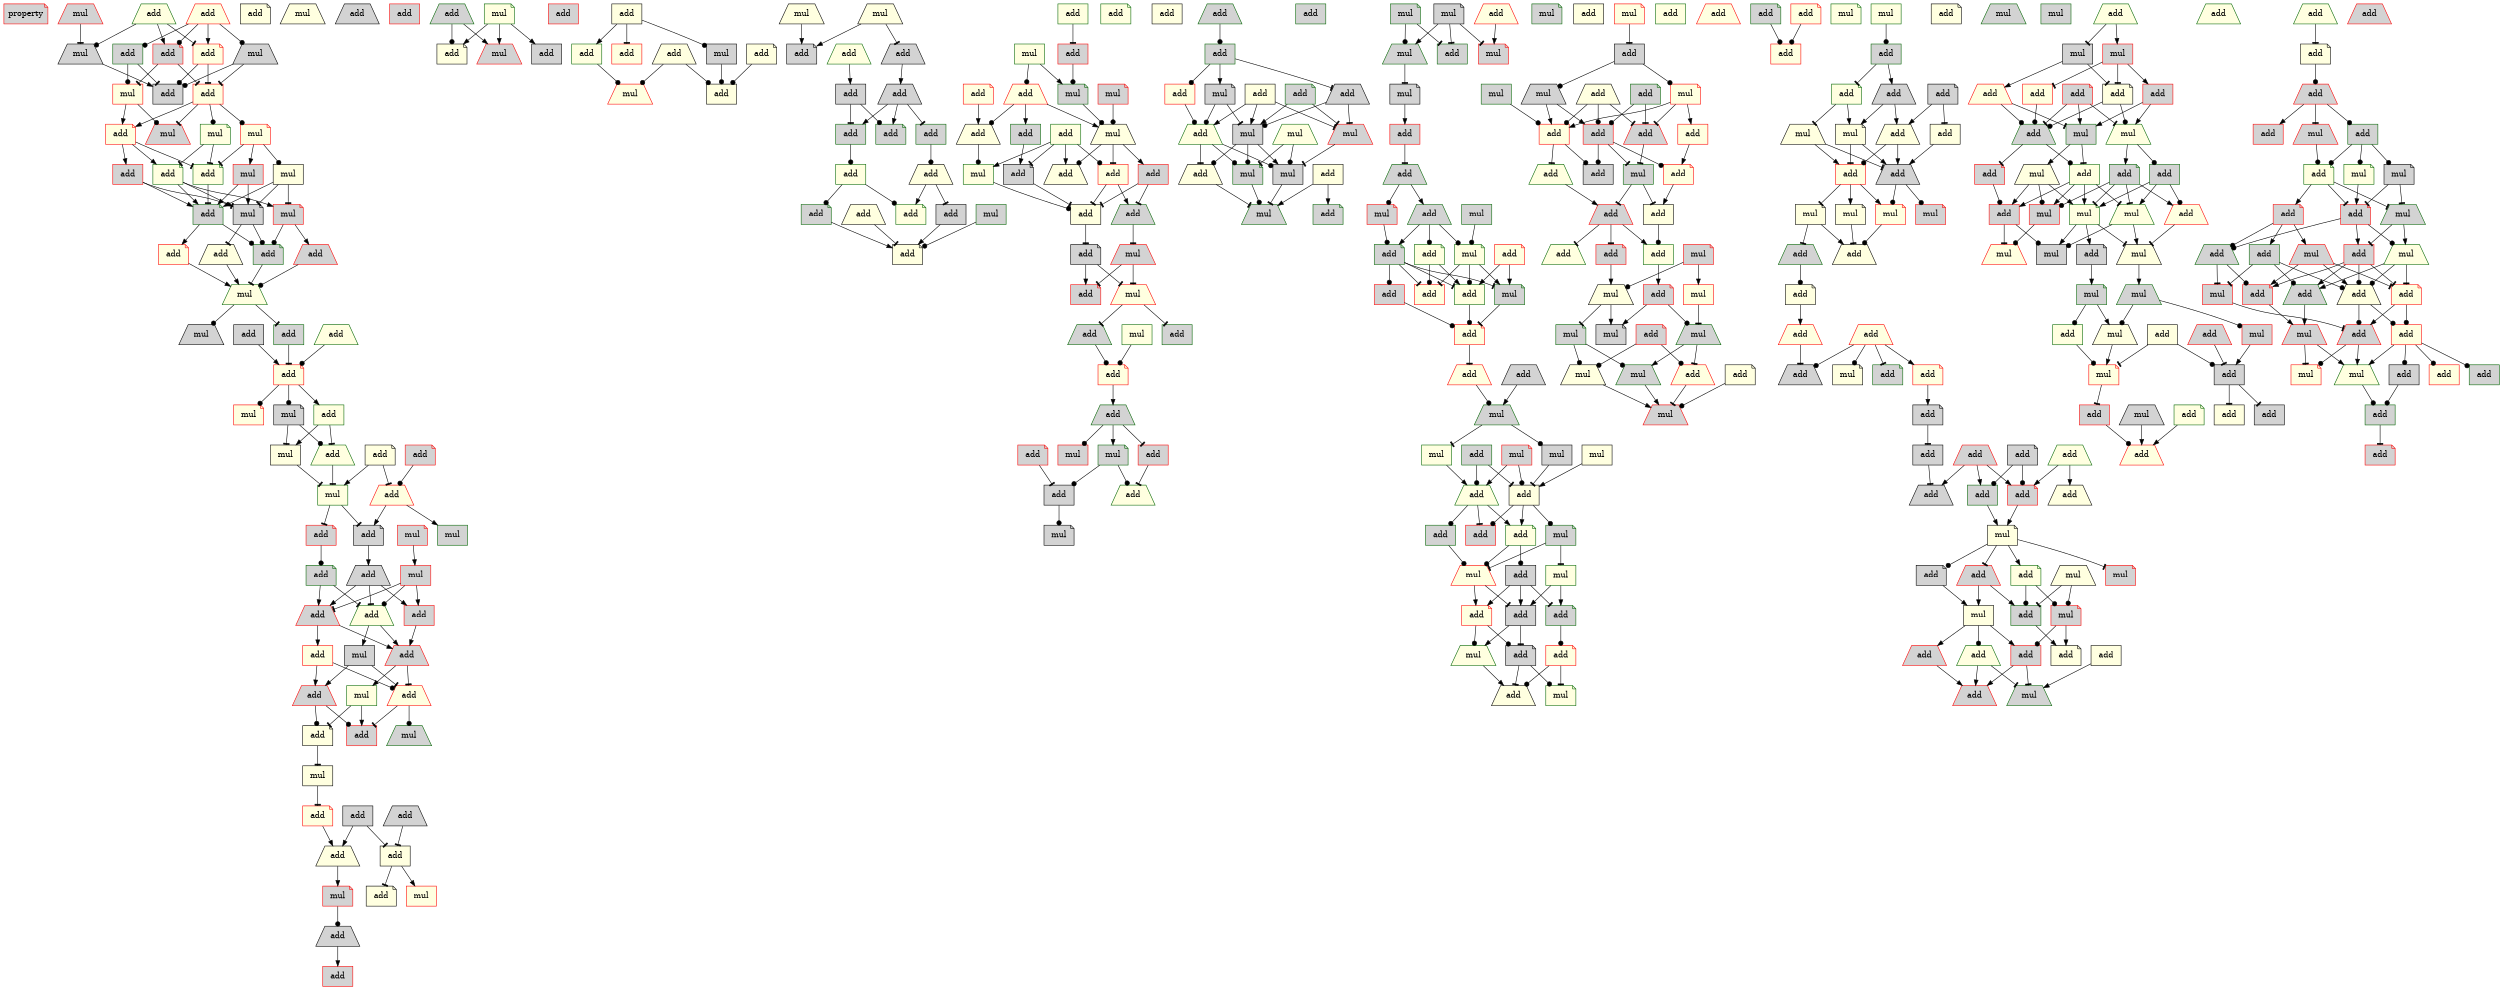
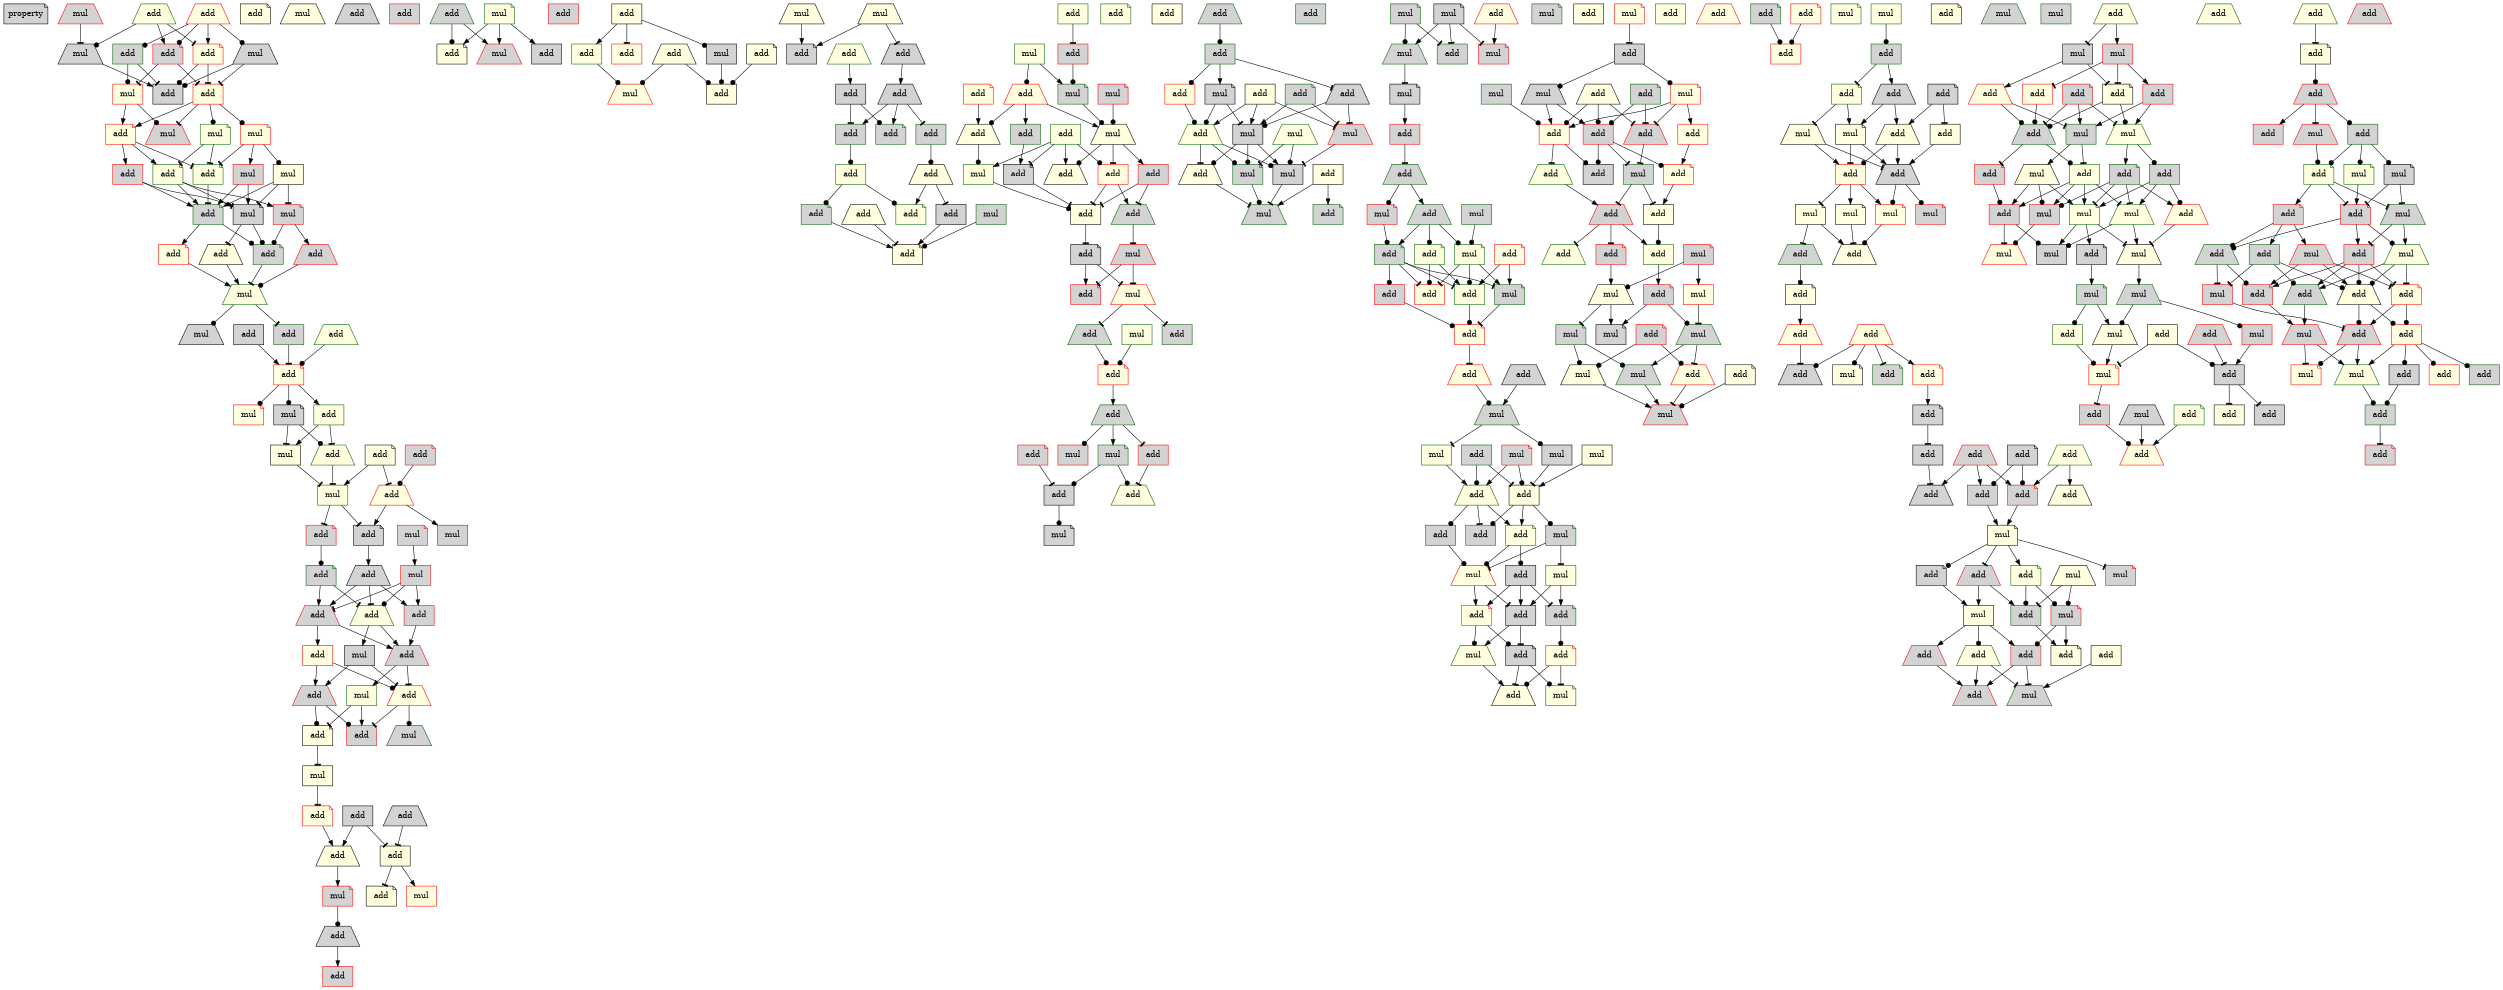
(26, 14) -> (26, 14)
